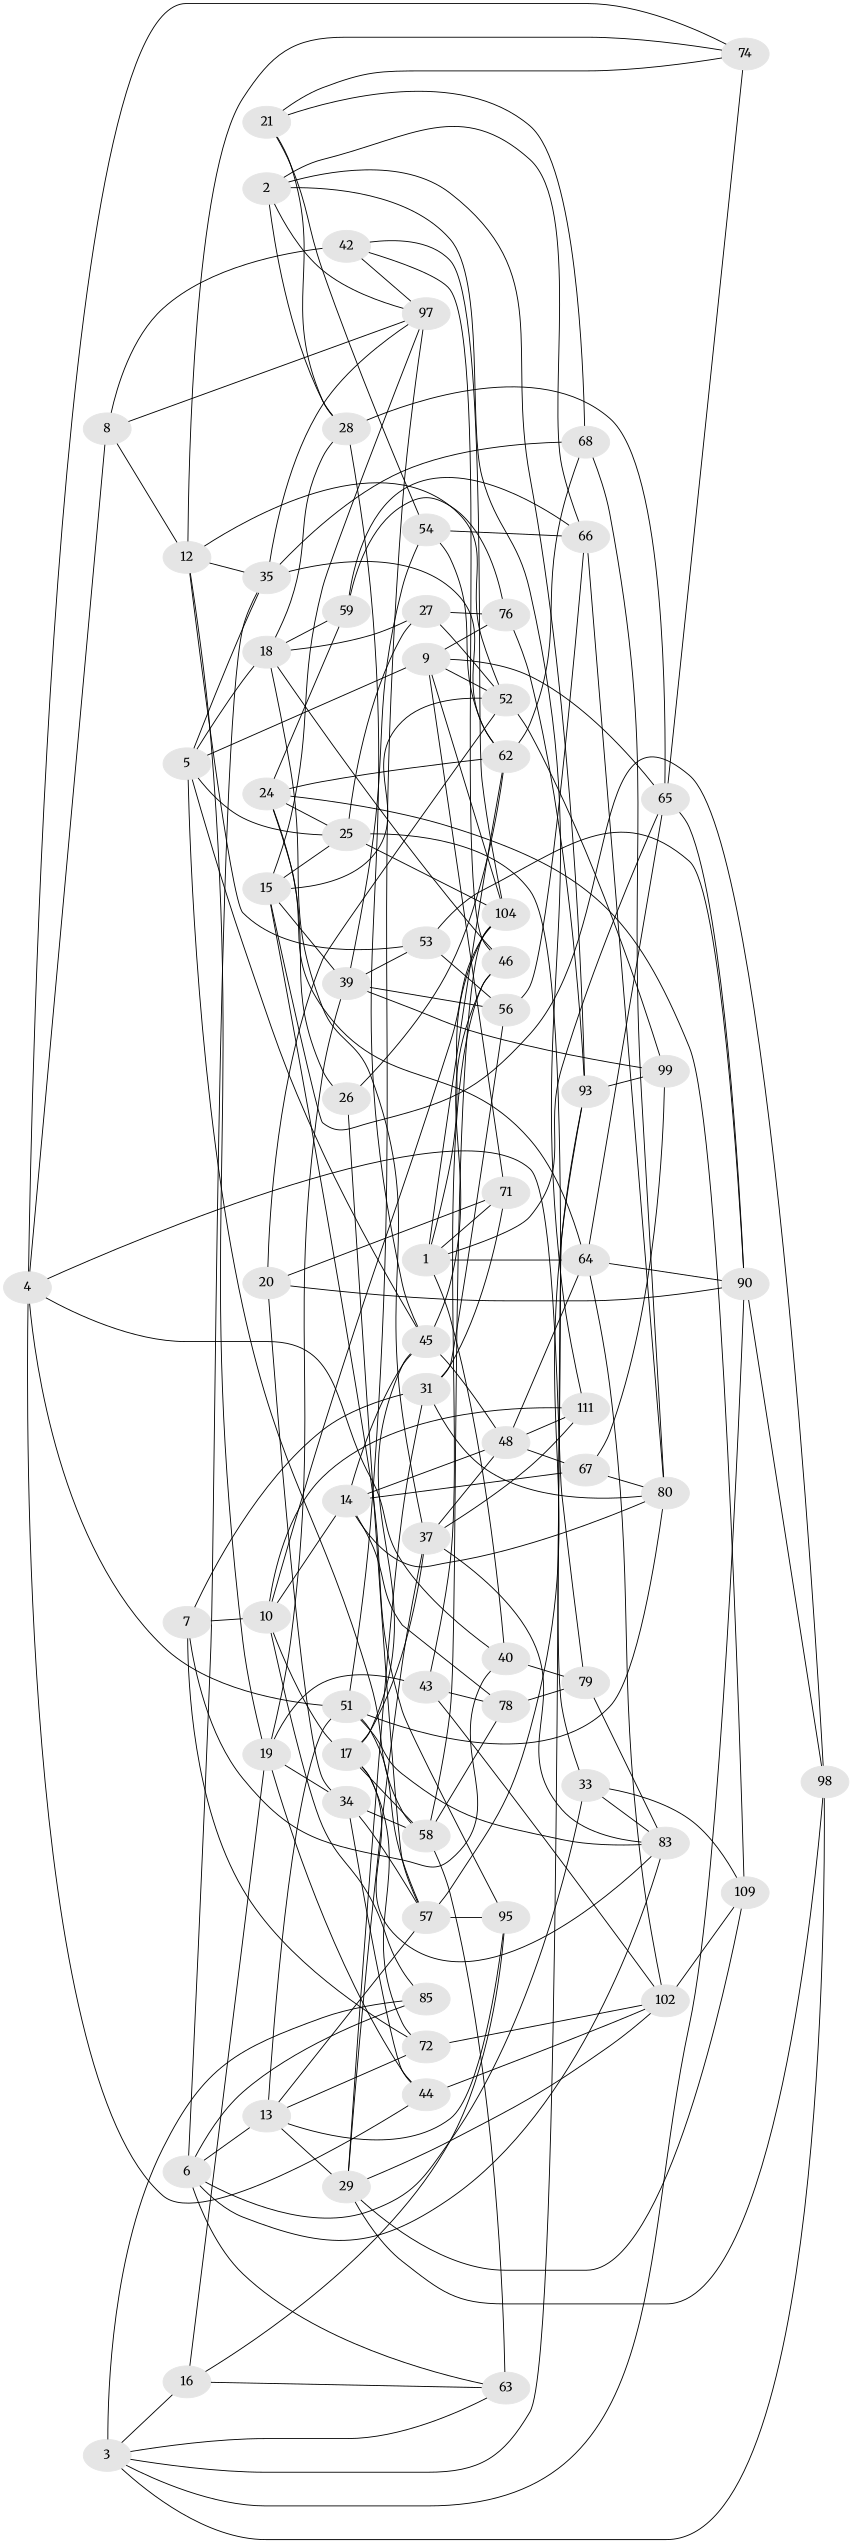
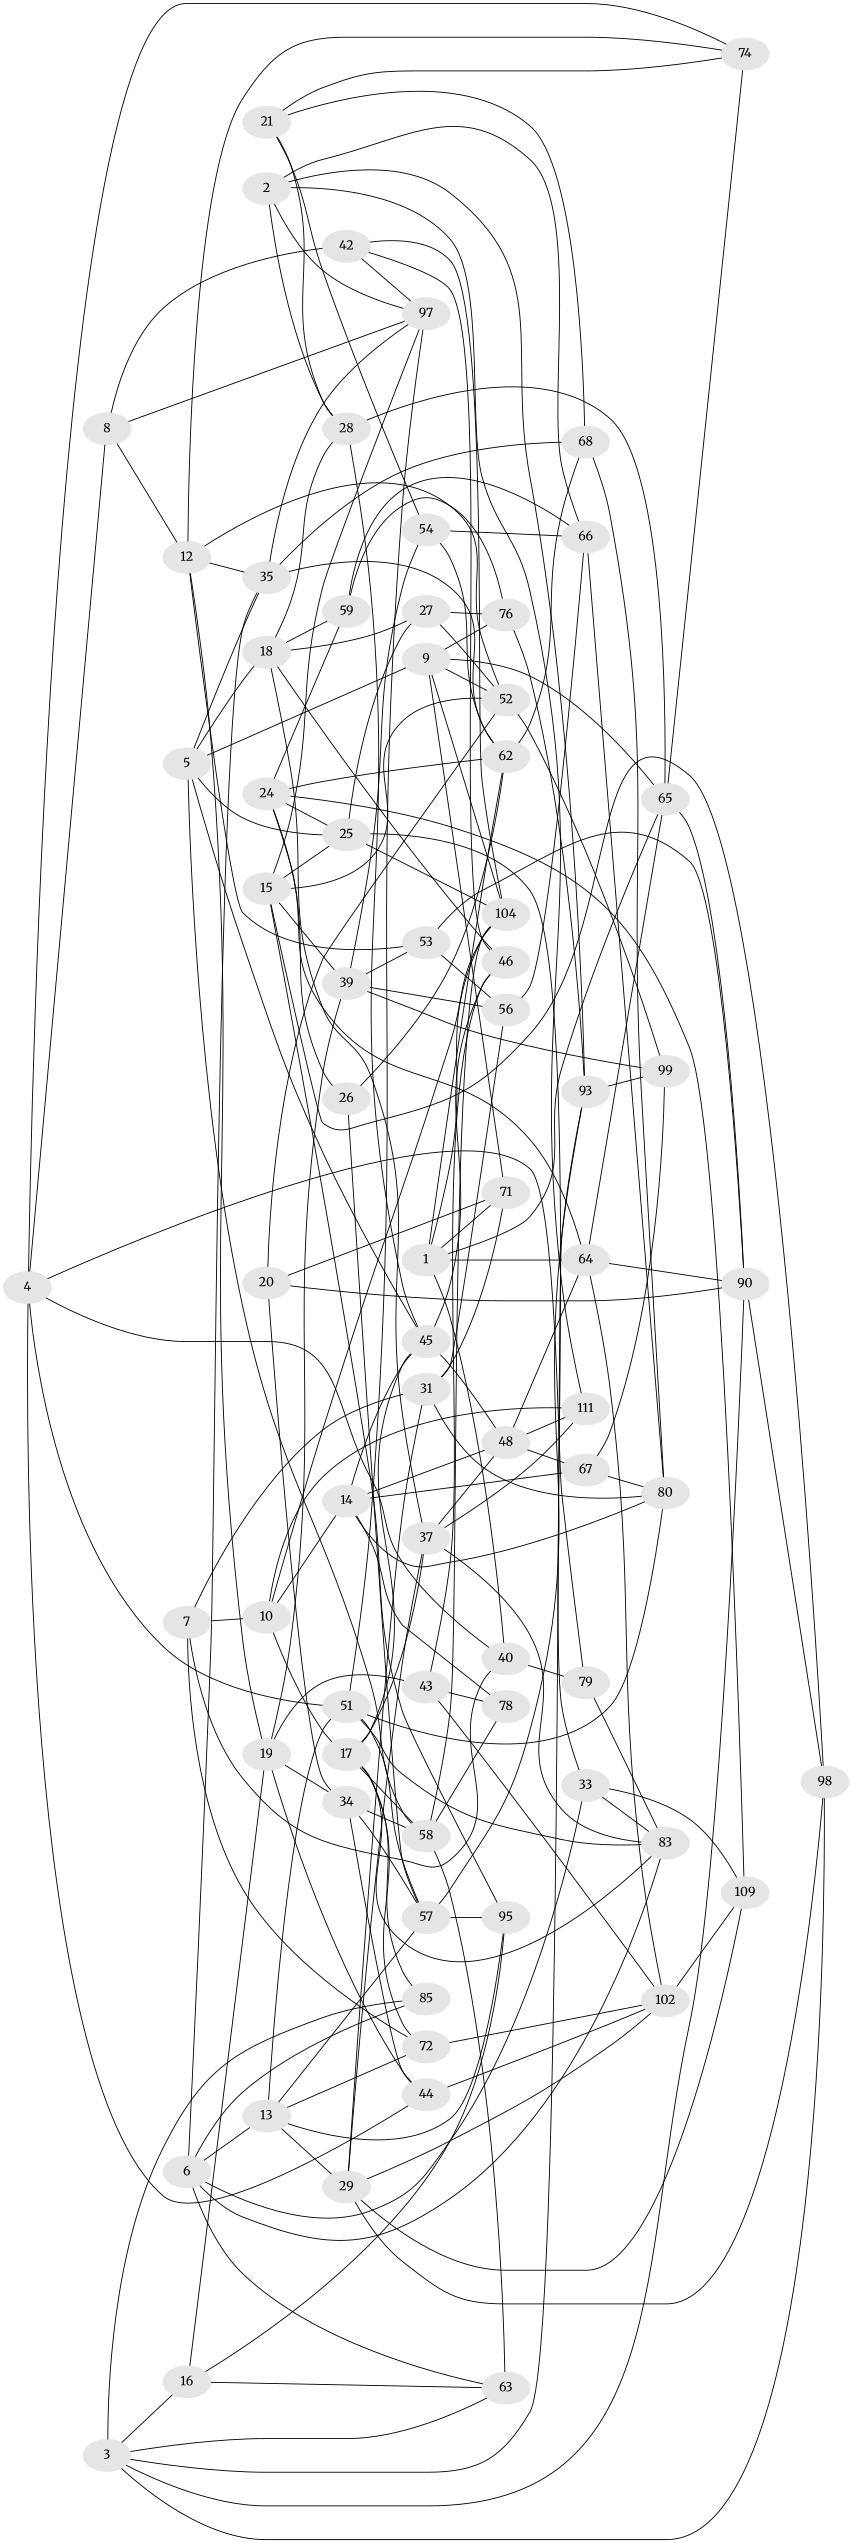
(549, 1694) -> none
(320, 1819) -> (388, 1876)
